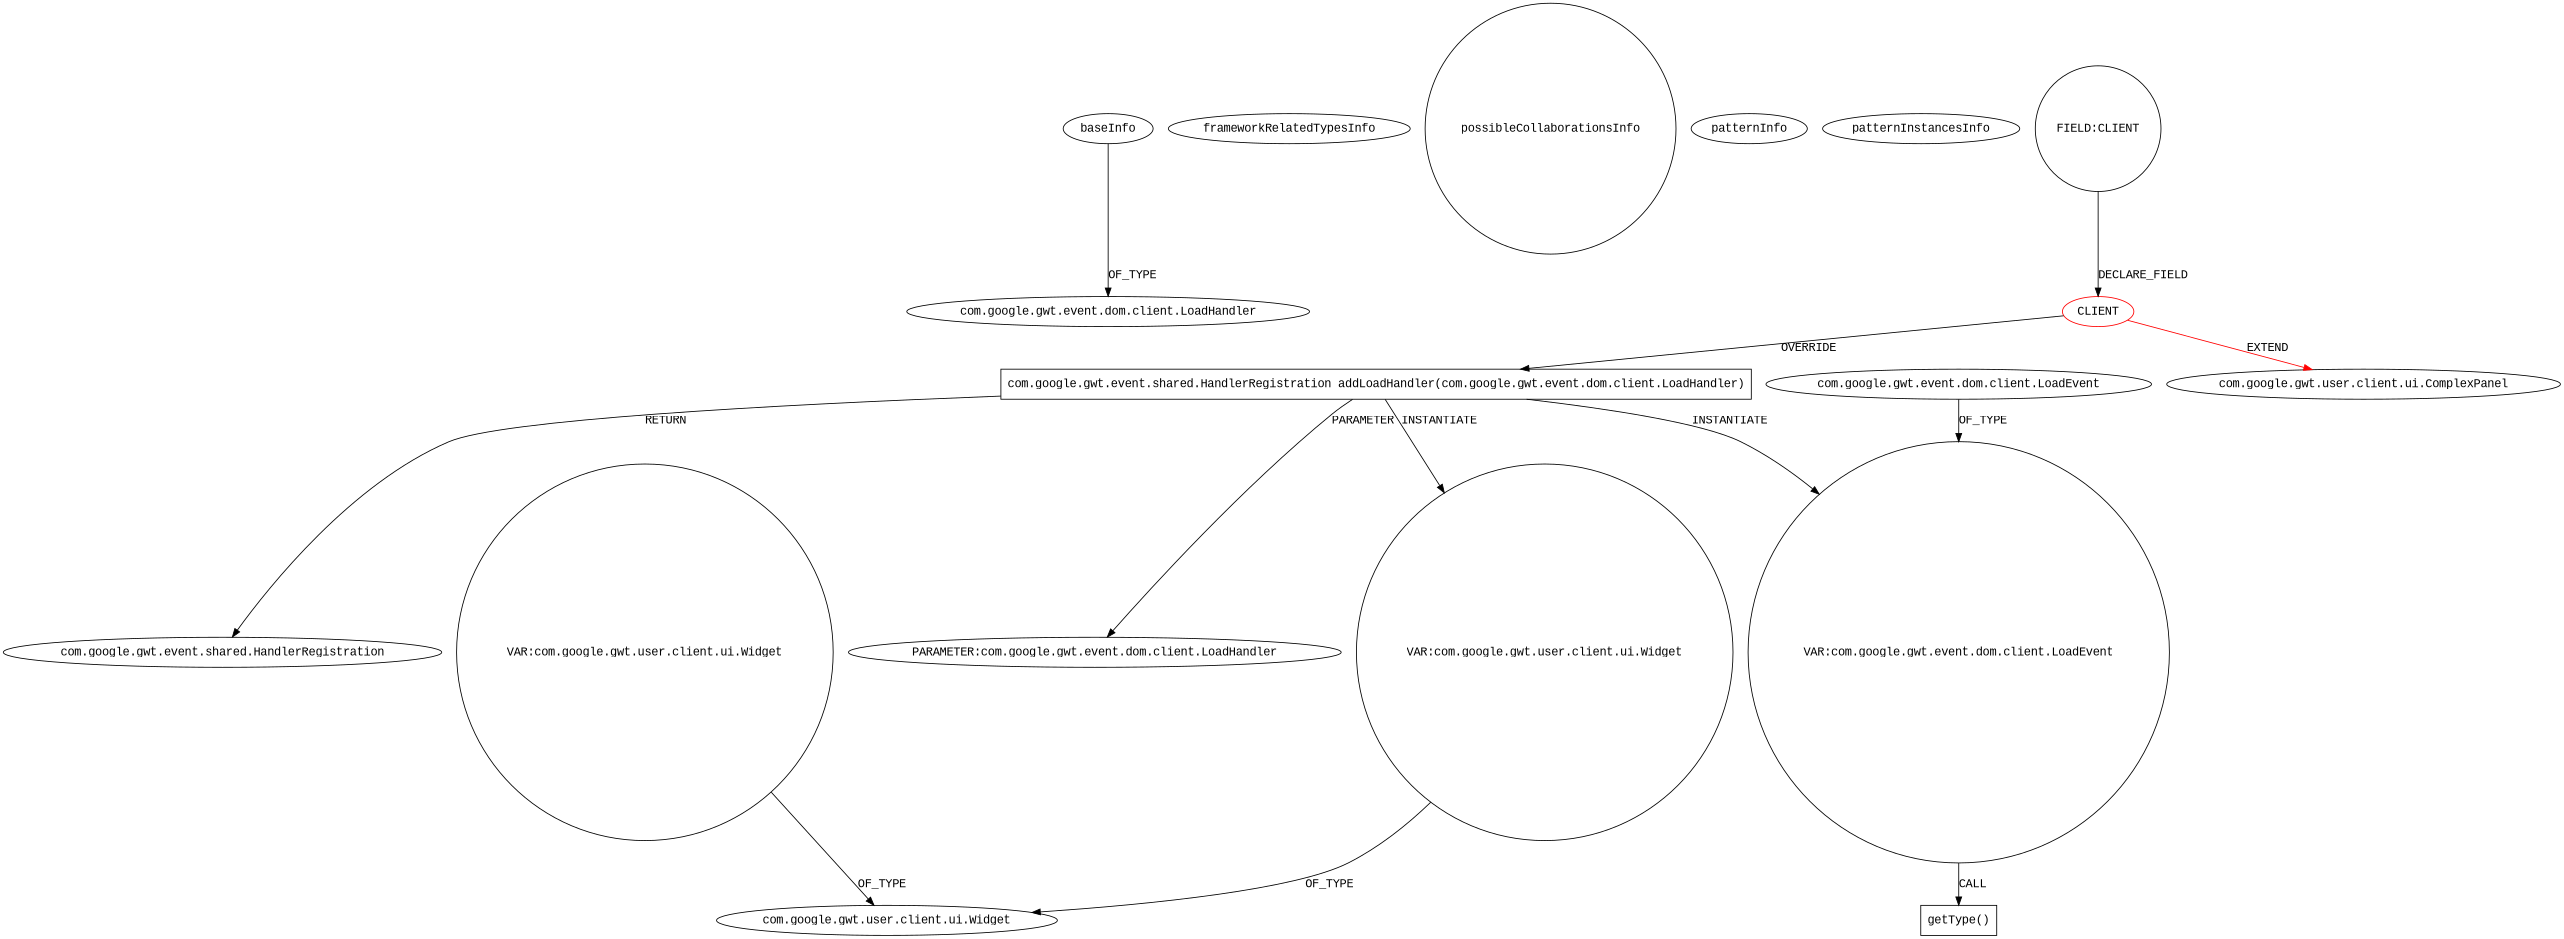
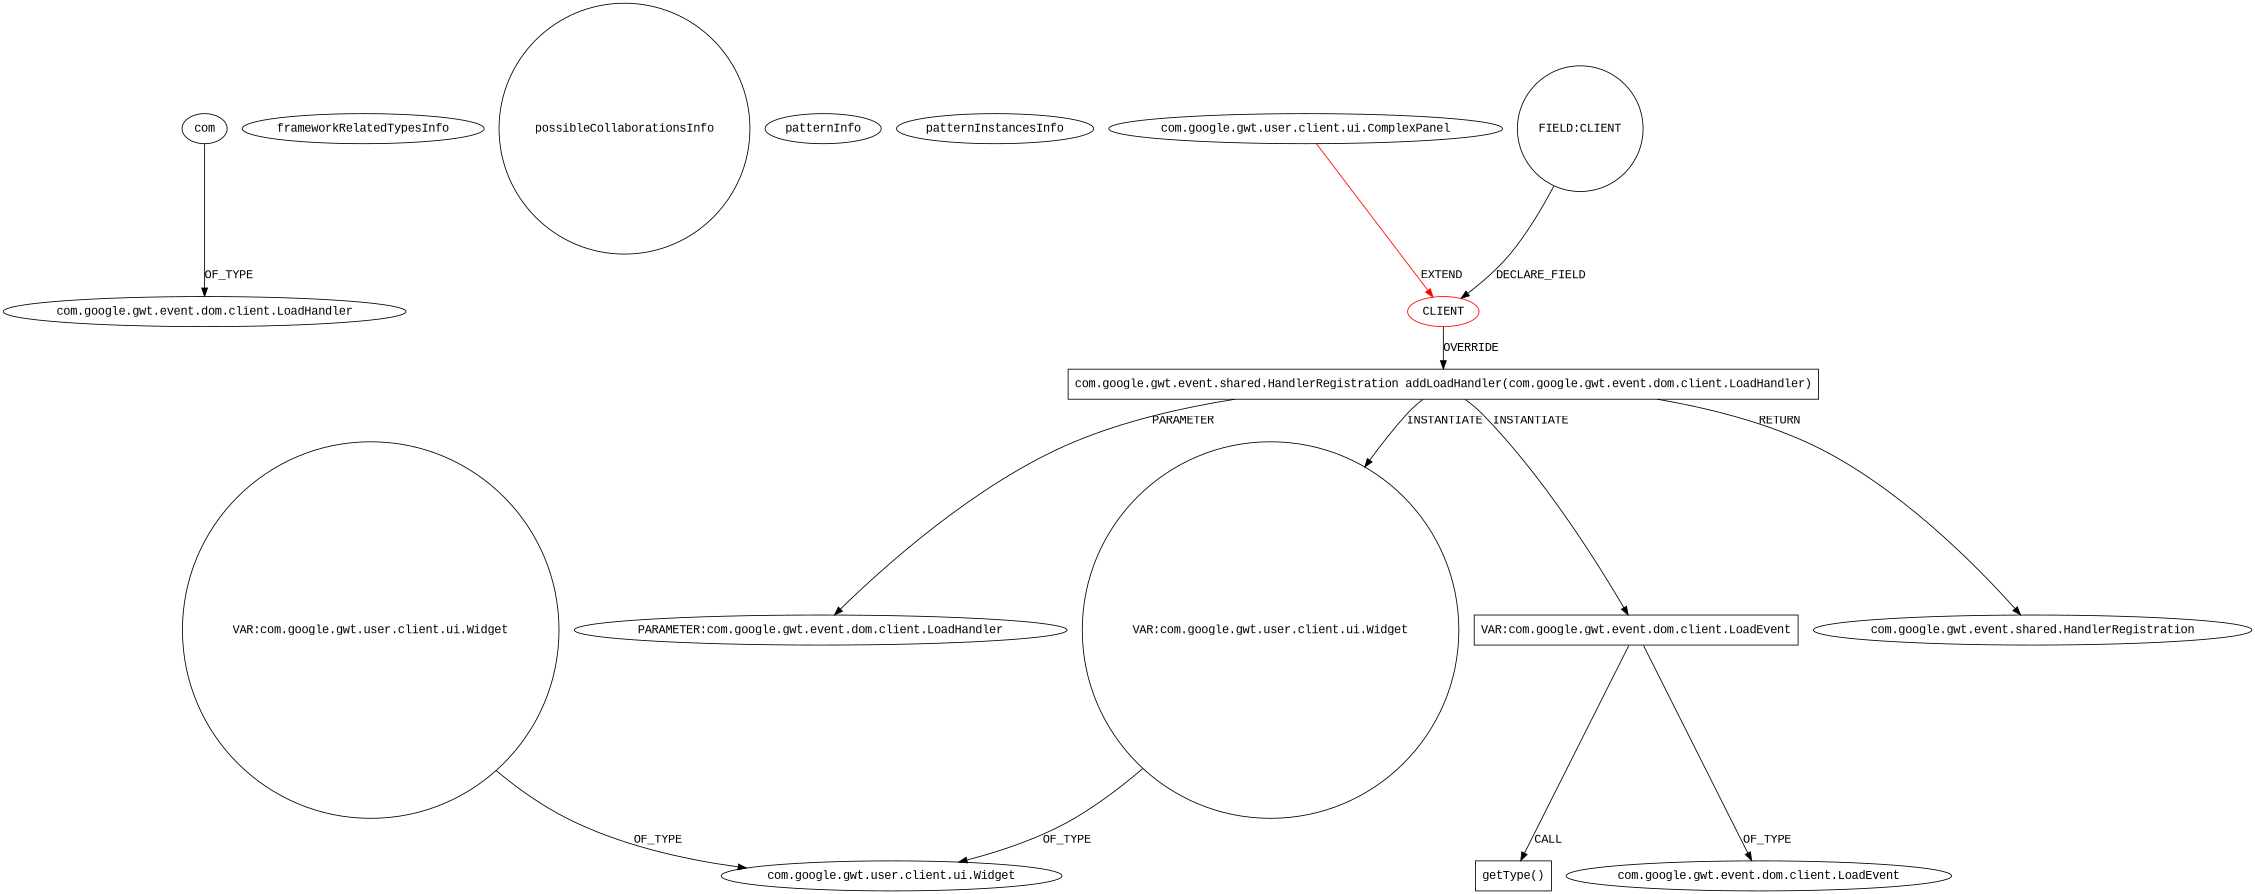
(1108, 129) -> (205, 129)
(2216, 344) -> (1372, 217)
(1959, 416) -> (1696, 749)
(1959, 652) -> (1636, 630)
